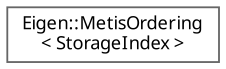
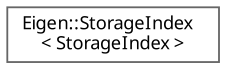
(113, 35) -> (113, 35)
